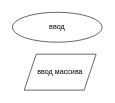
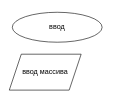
(60, 72) -> (45, 72)
